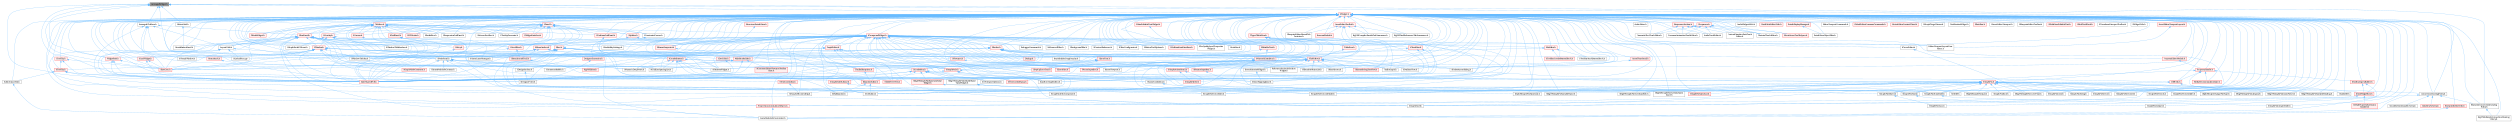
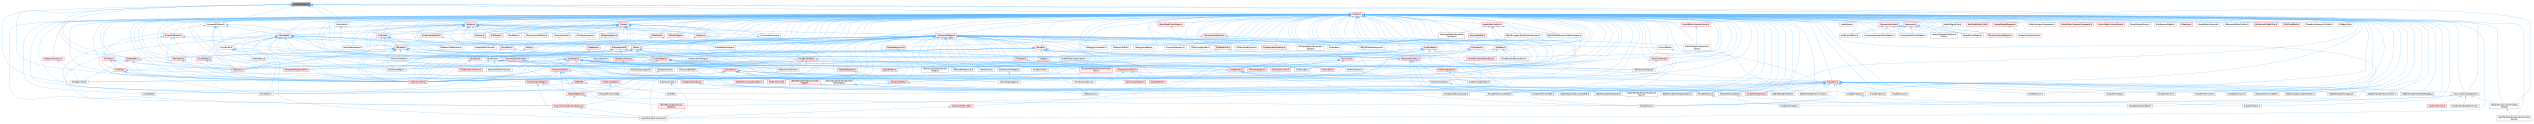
none -> (1372, 48)
none -> (2035, 94)
